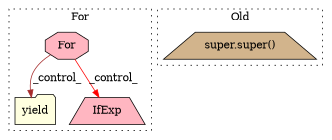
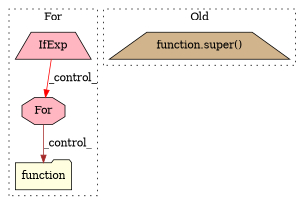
(240, 46) -> (200, 46)
(85, 75) -> (49, 75)
(35, 111) -> (44, 176)
